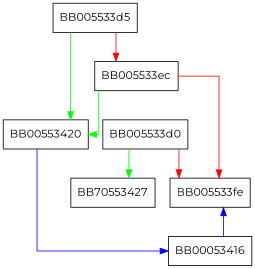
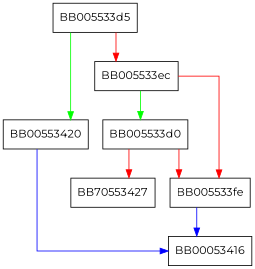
(99, 114) -> (140, 101)
(129, 159) -> (129, 159)
(223, 226) -> (197, 218)
